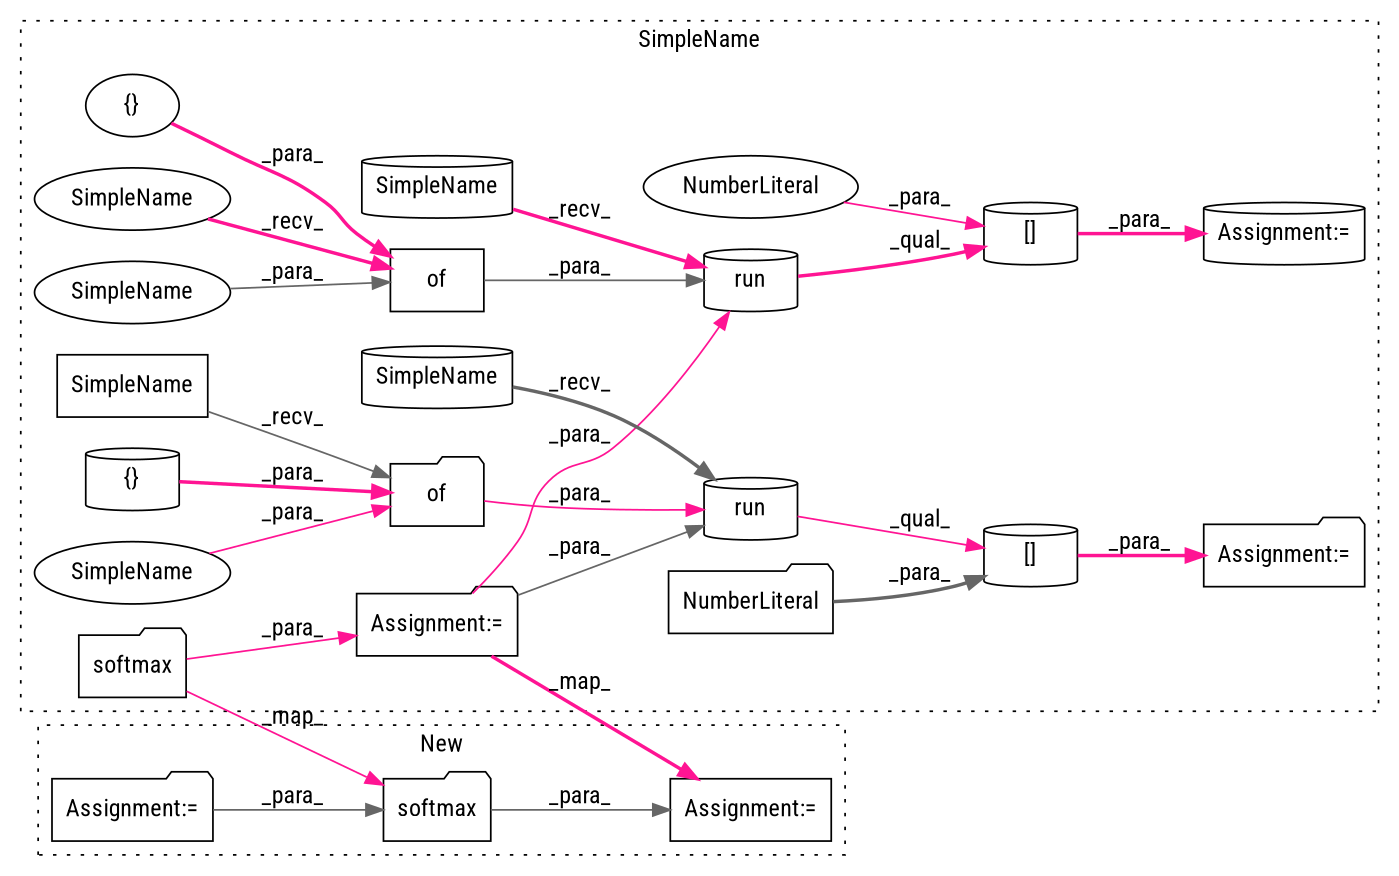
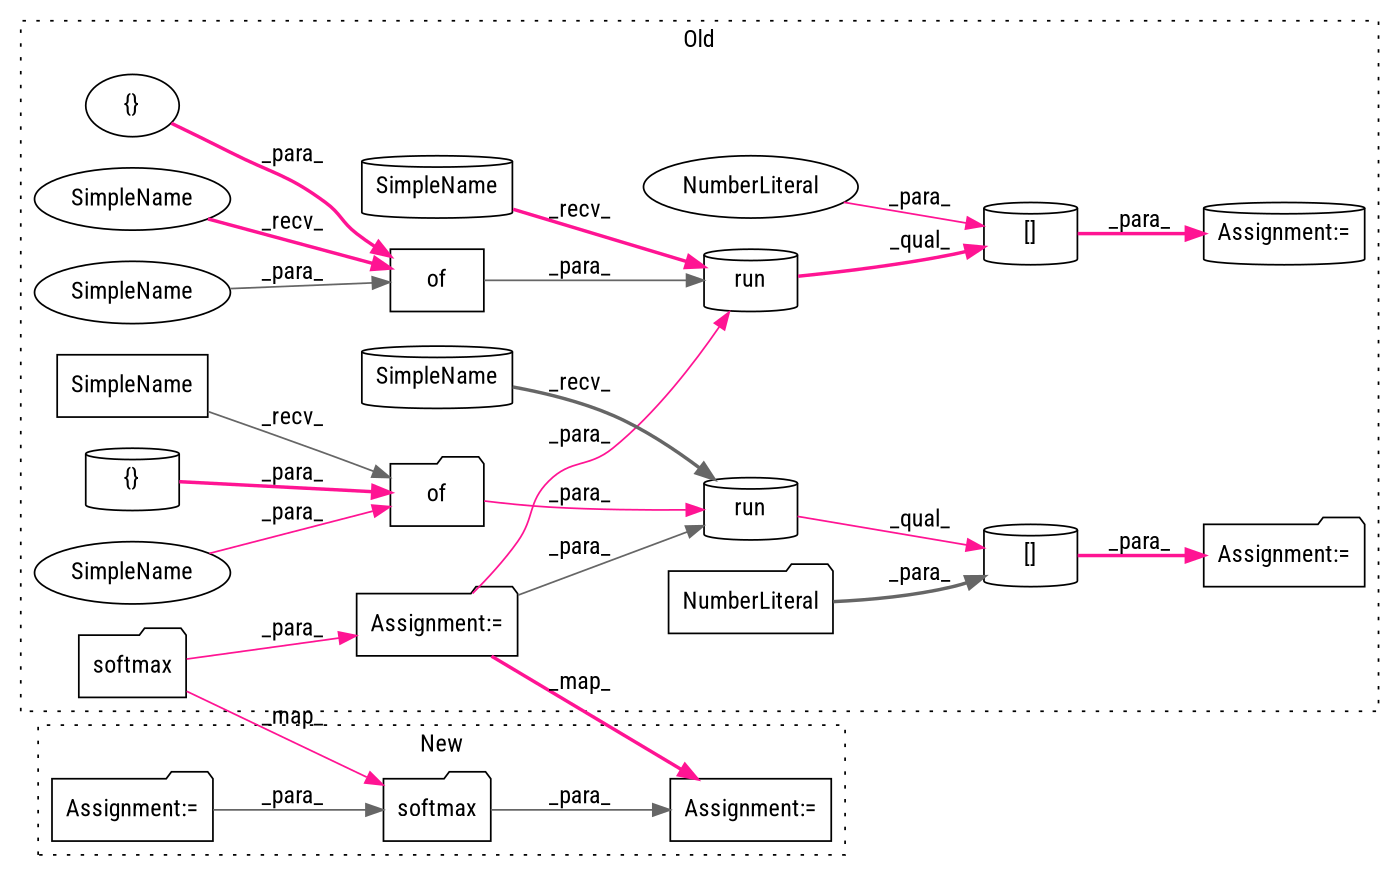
(700, 41) -> (700, 41)
